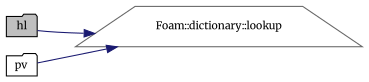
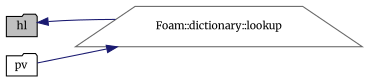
(61, 32) -> (82, 20)
